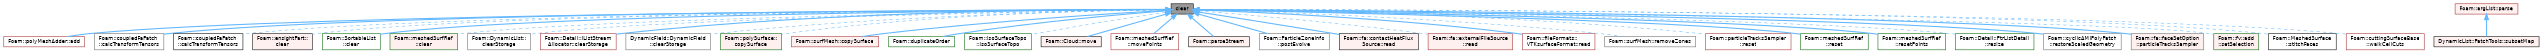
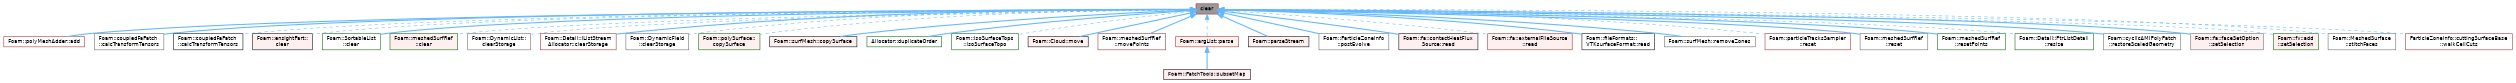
(1182, 9) -> (1207, 9)
(1411, 19) -> (1465, 19)
none -> (1207, 28)
(668, 42) -> (657, 42)
(835, 42) -> (813, 42)
(922, 42) -> (904, 42)
(1559, 42) -> (1618, 42)
(1834, 42) -> (1894, 42)
(2167, 42) -> (2227, 42)
(2302, 42) -> (2362, 42)
(2385, 42) -> (2459, 42)
(2487, 42) -> (1207, 74)
